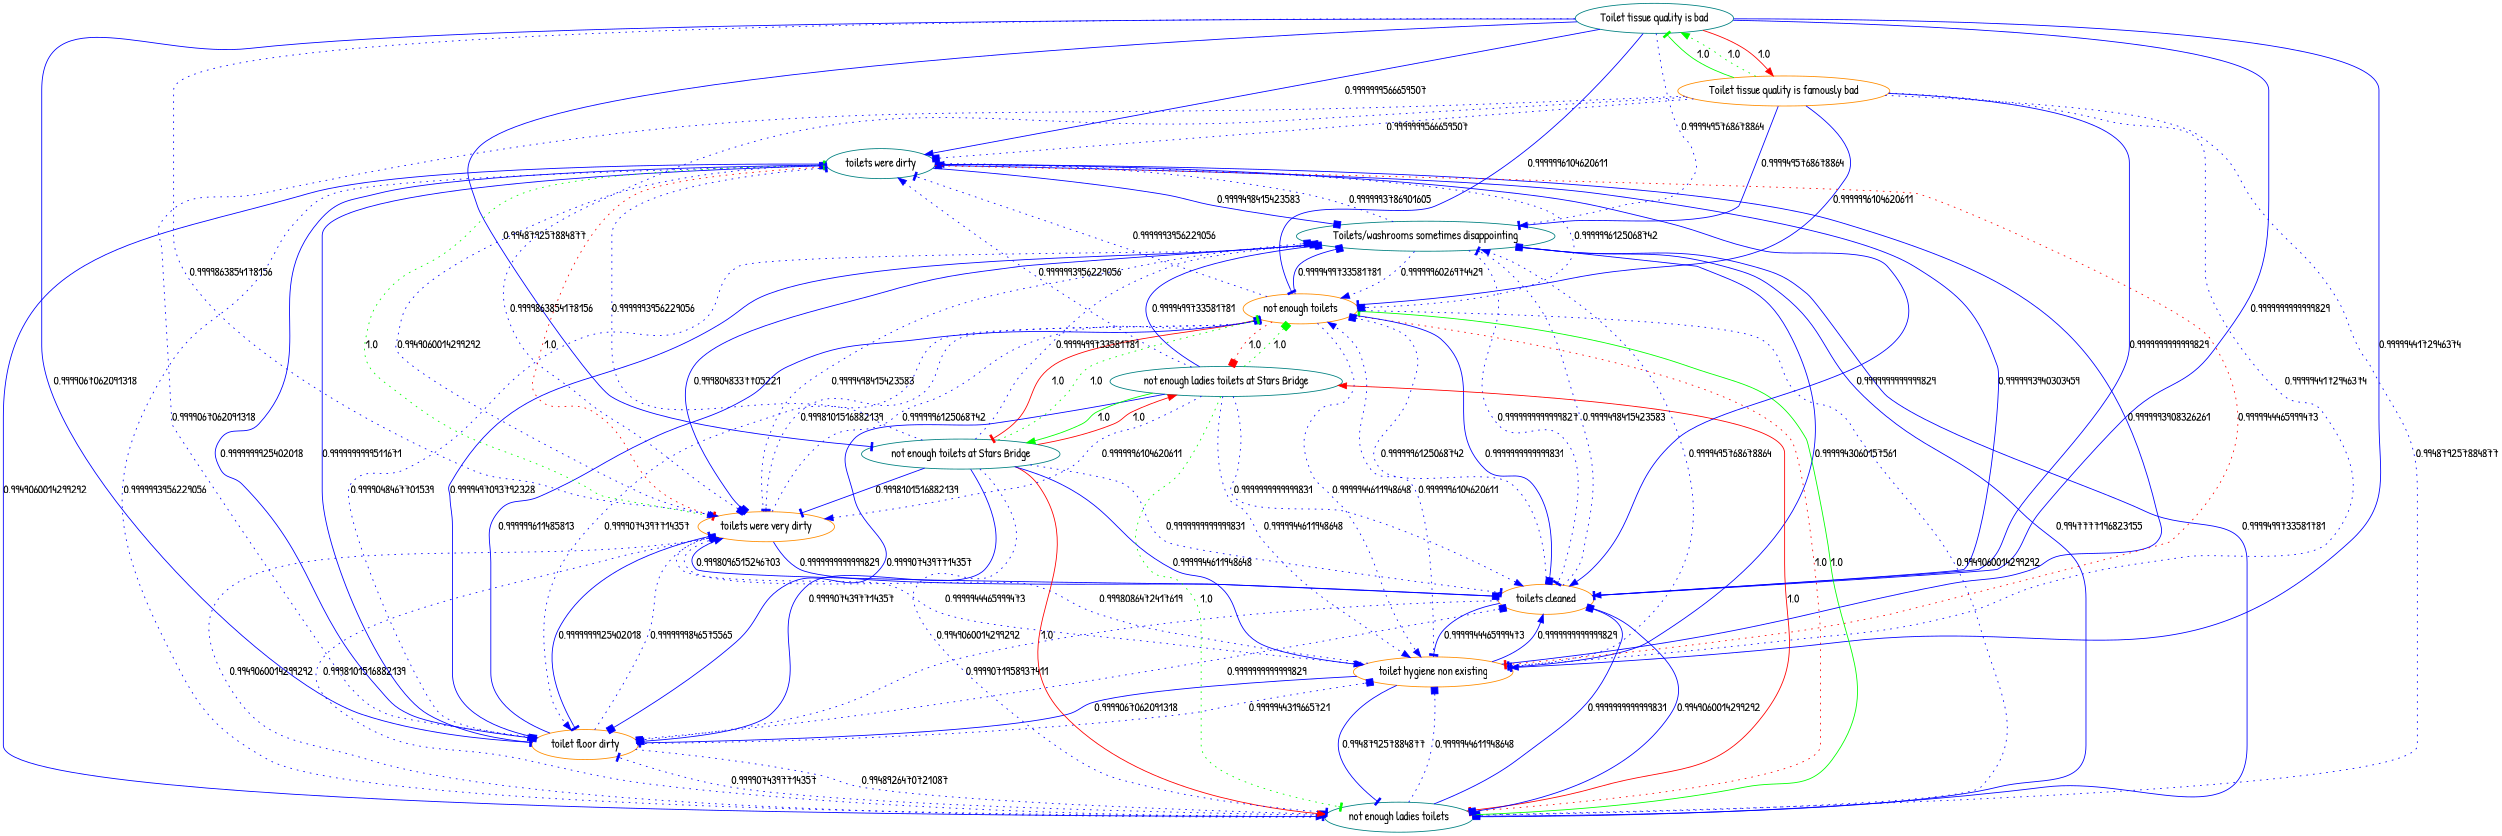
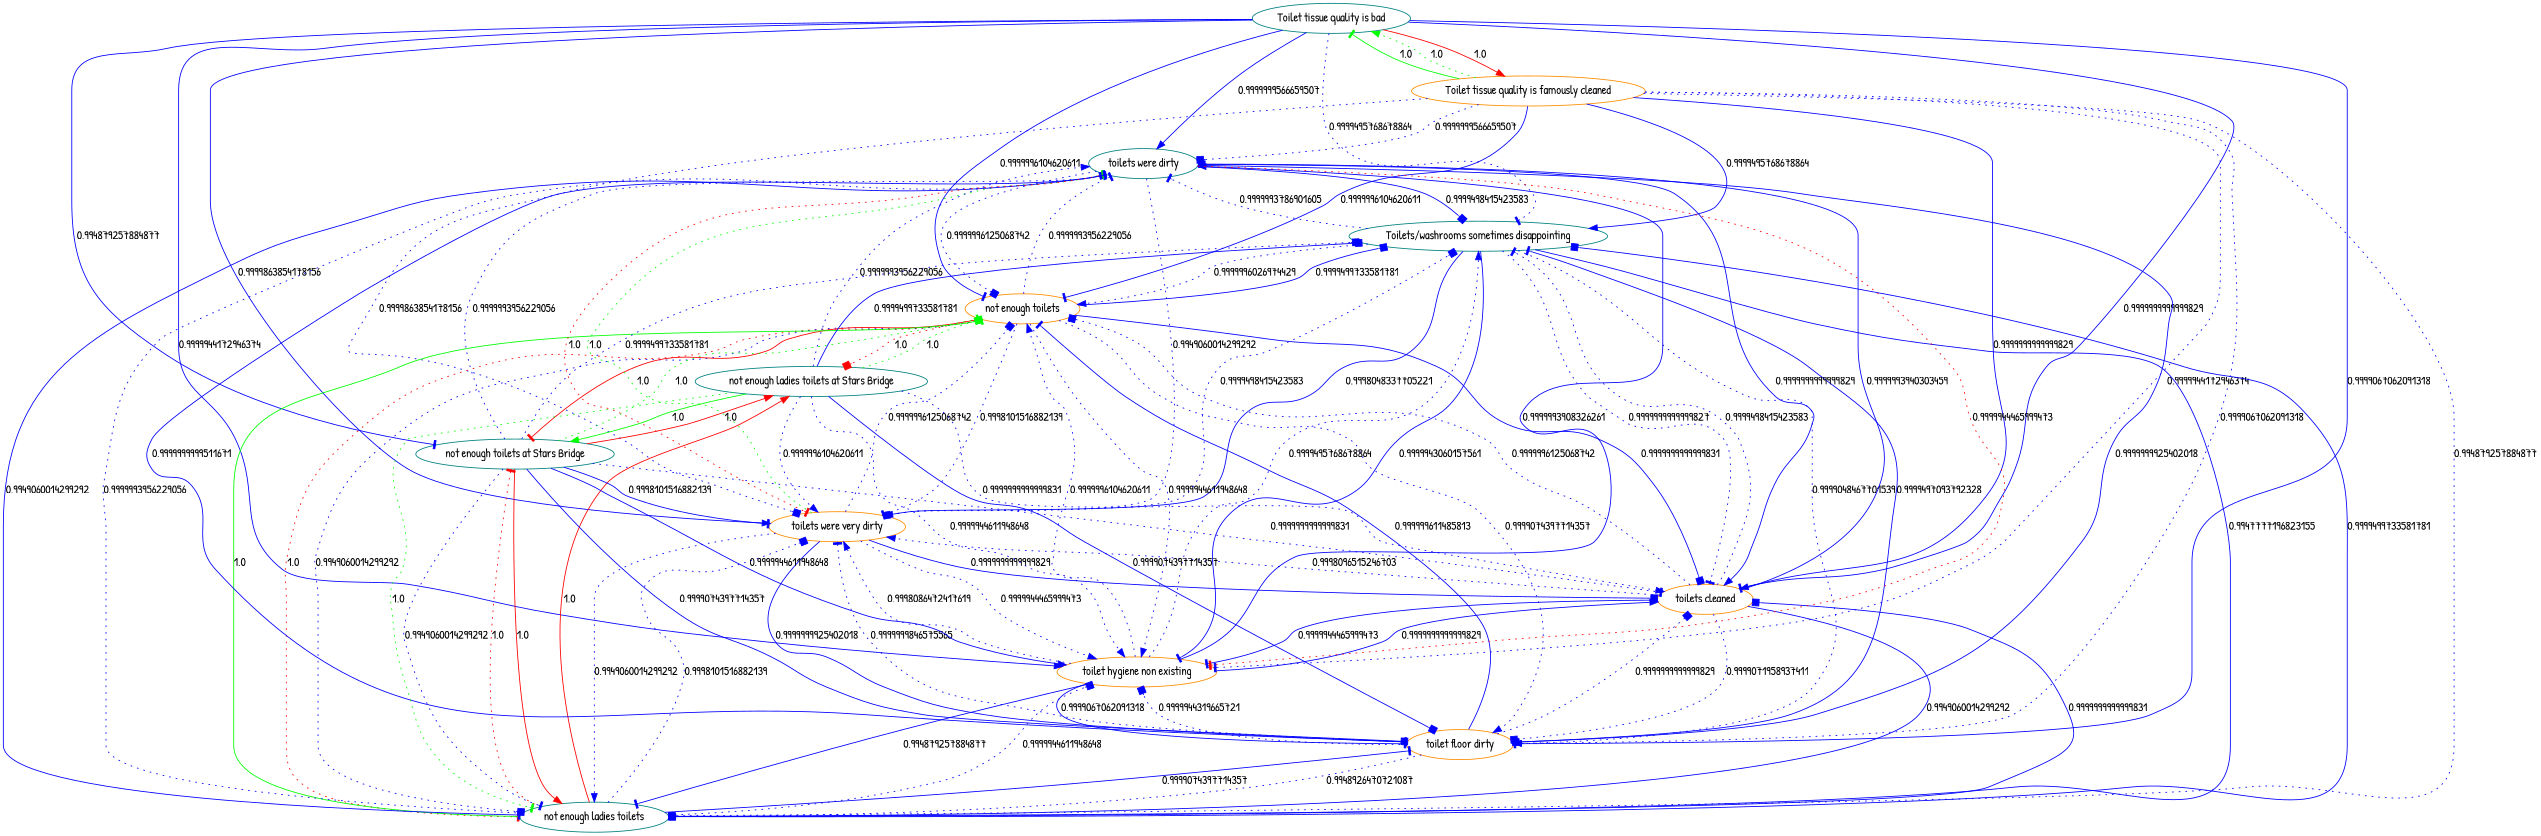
(482, 40) -> (324, 60)
(1784, 91) -> (1528, 91)
(1077, 582) -> (1296, 568)
none -> (491, 649)
(971, 805) -> (1036, 787)
